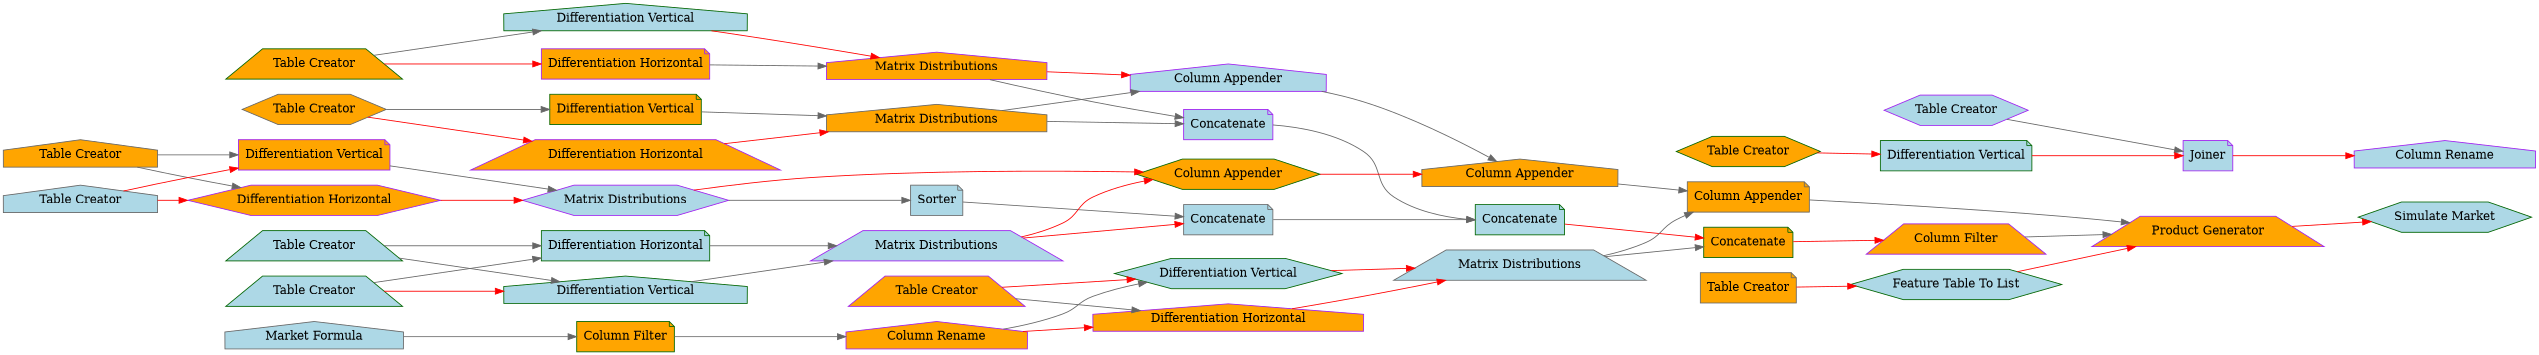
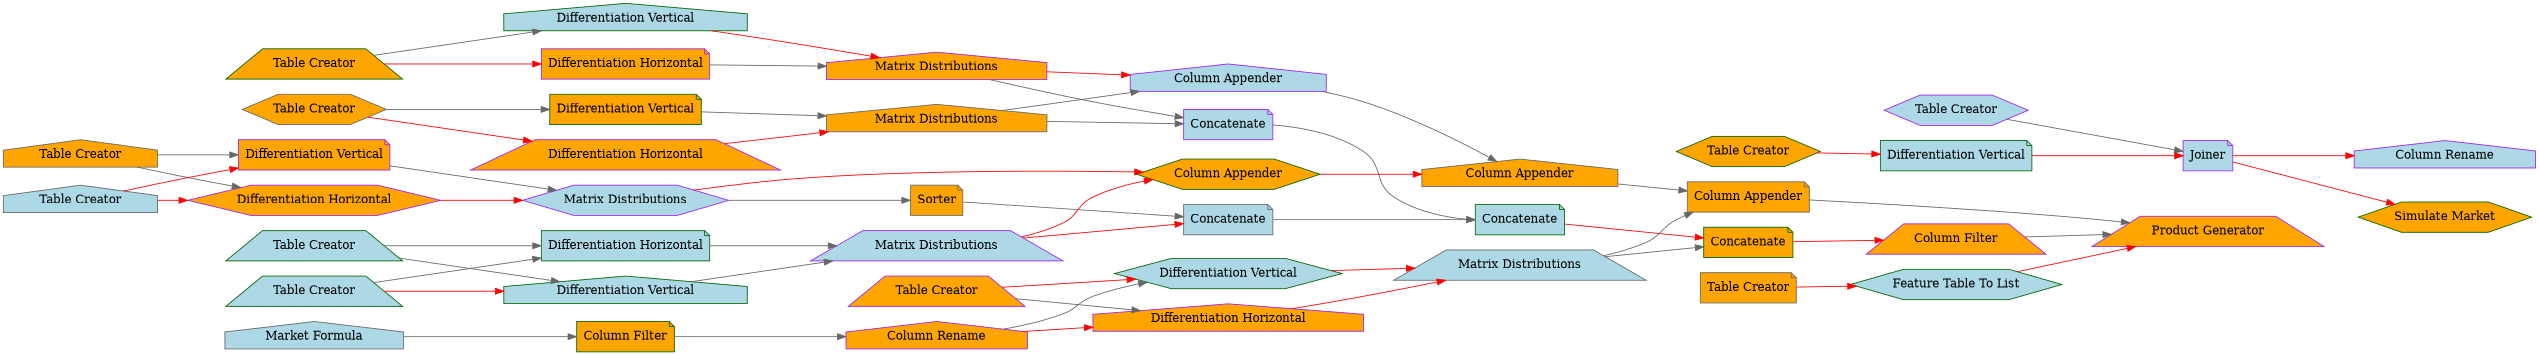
(937, 200) -> (937, 200)
(2445, 217) -> (2445, 217)
(2327, 224) -> (2310, 182)
